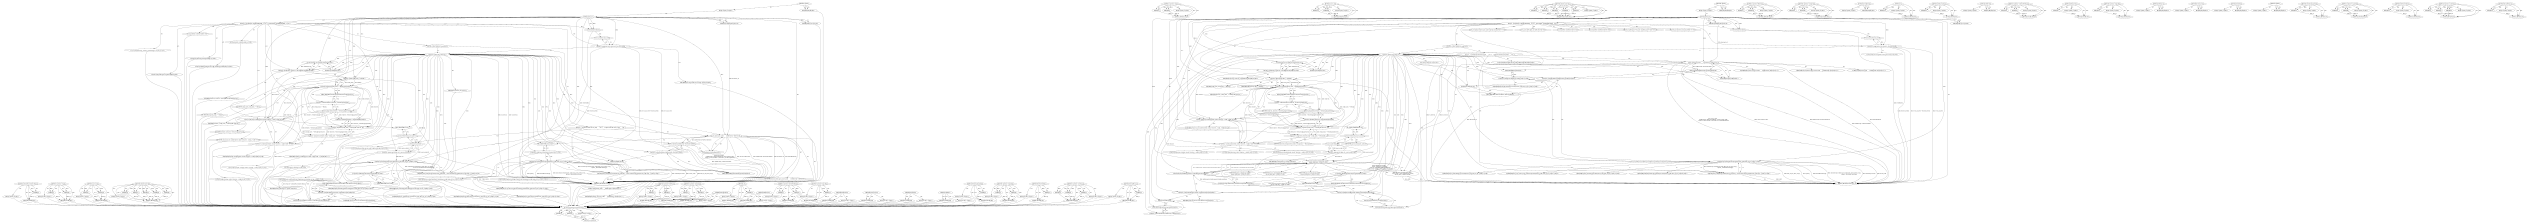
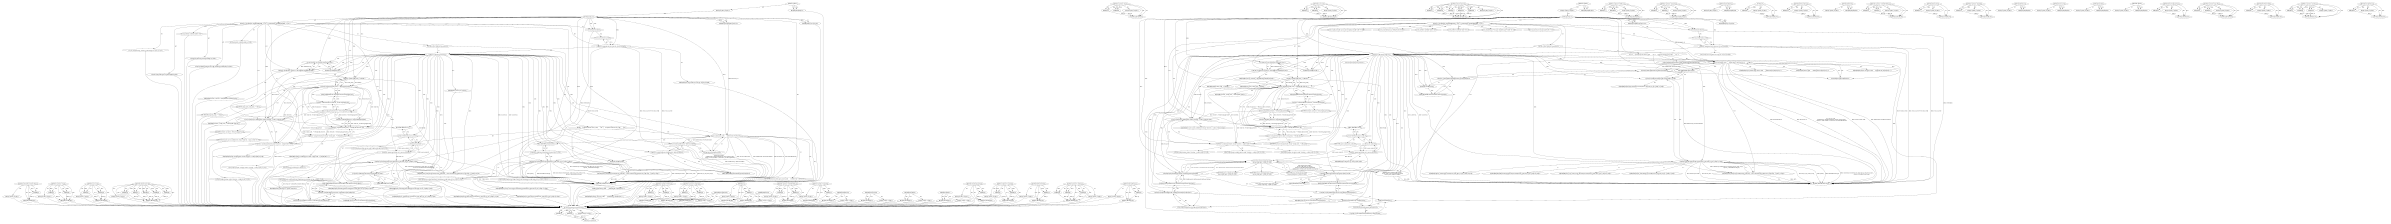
(1165, 211) -> (1359, 204)
